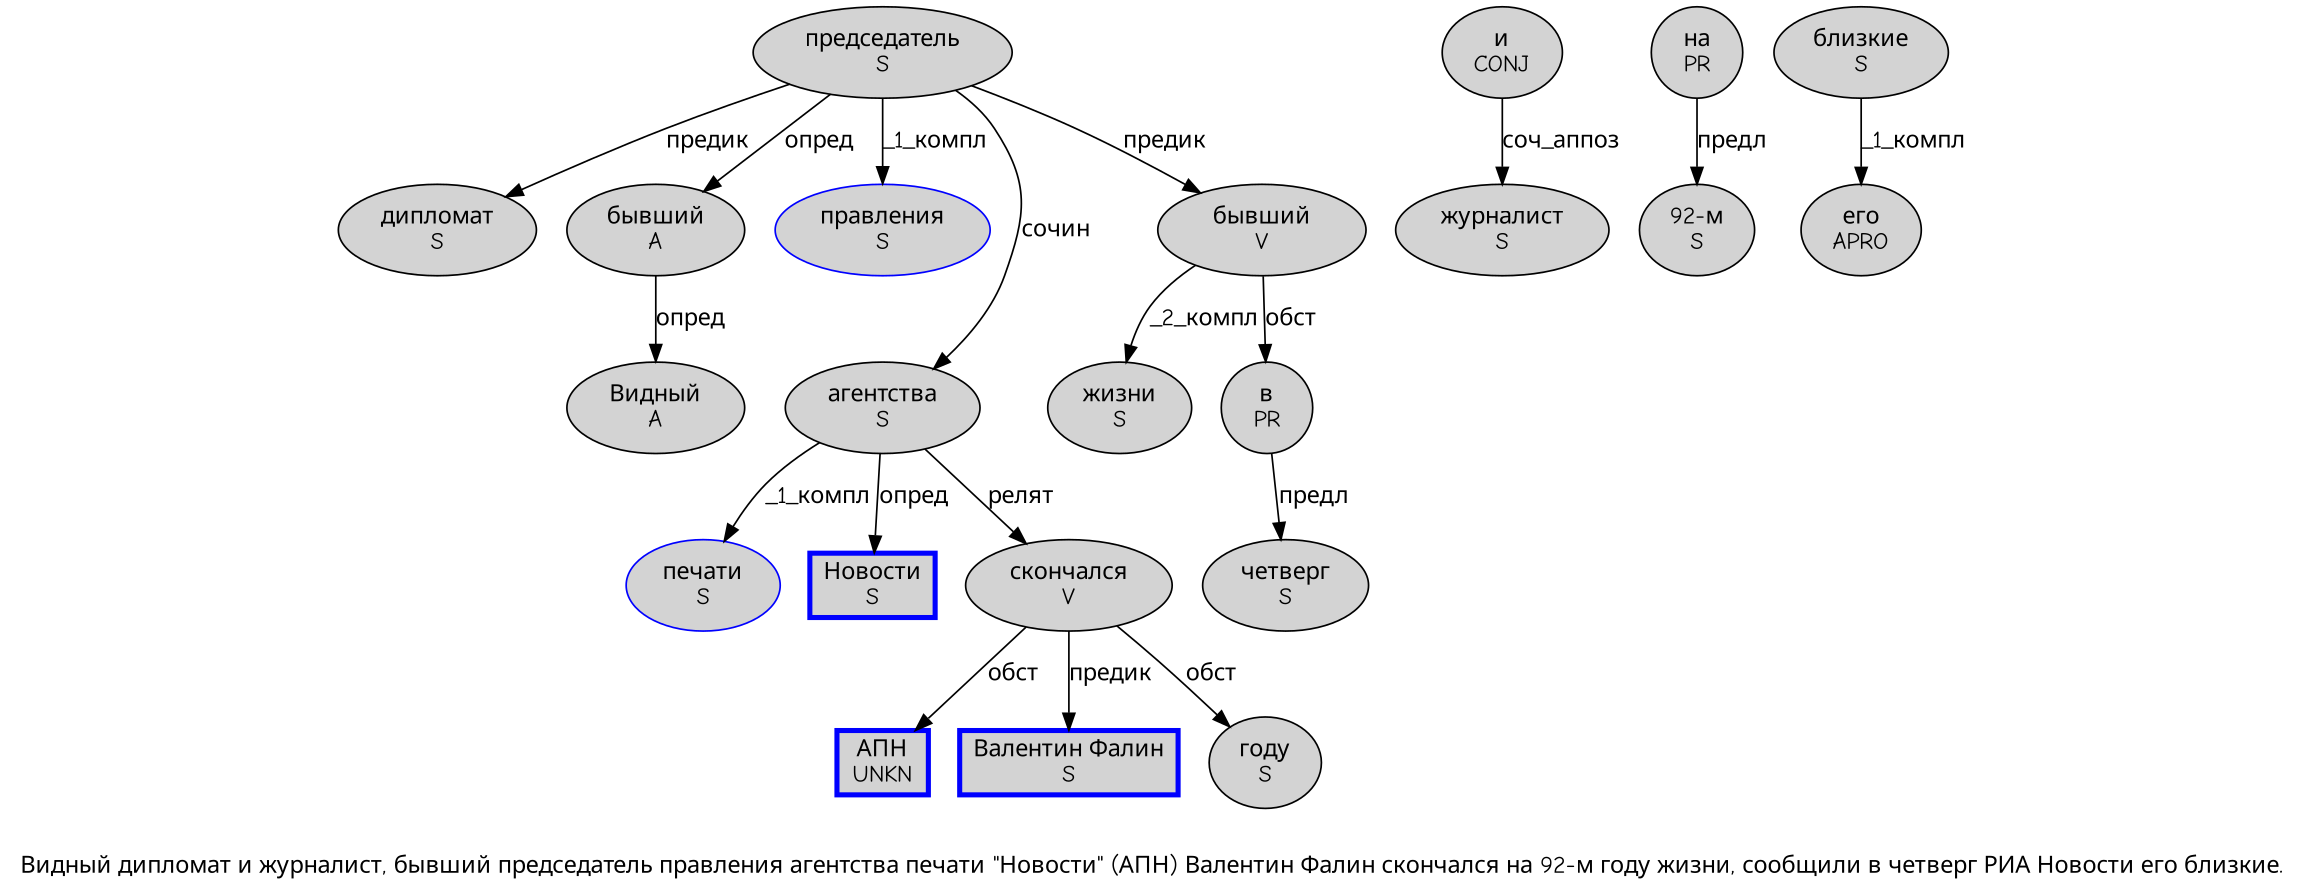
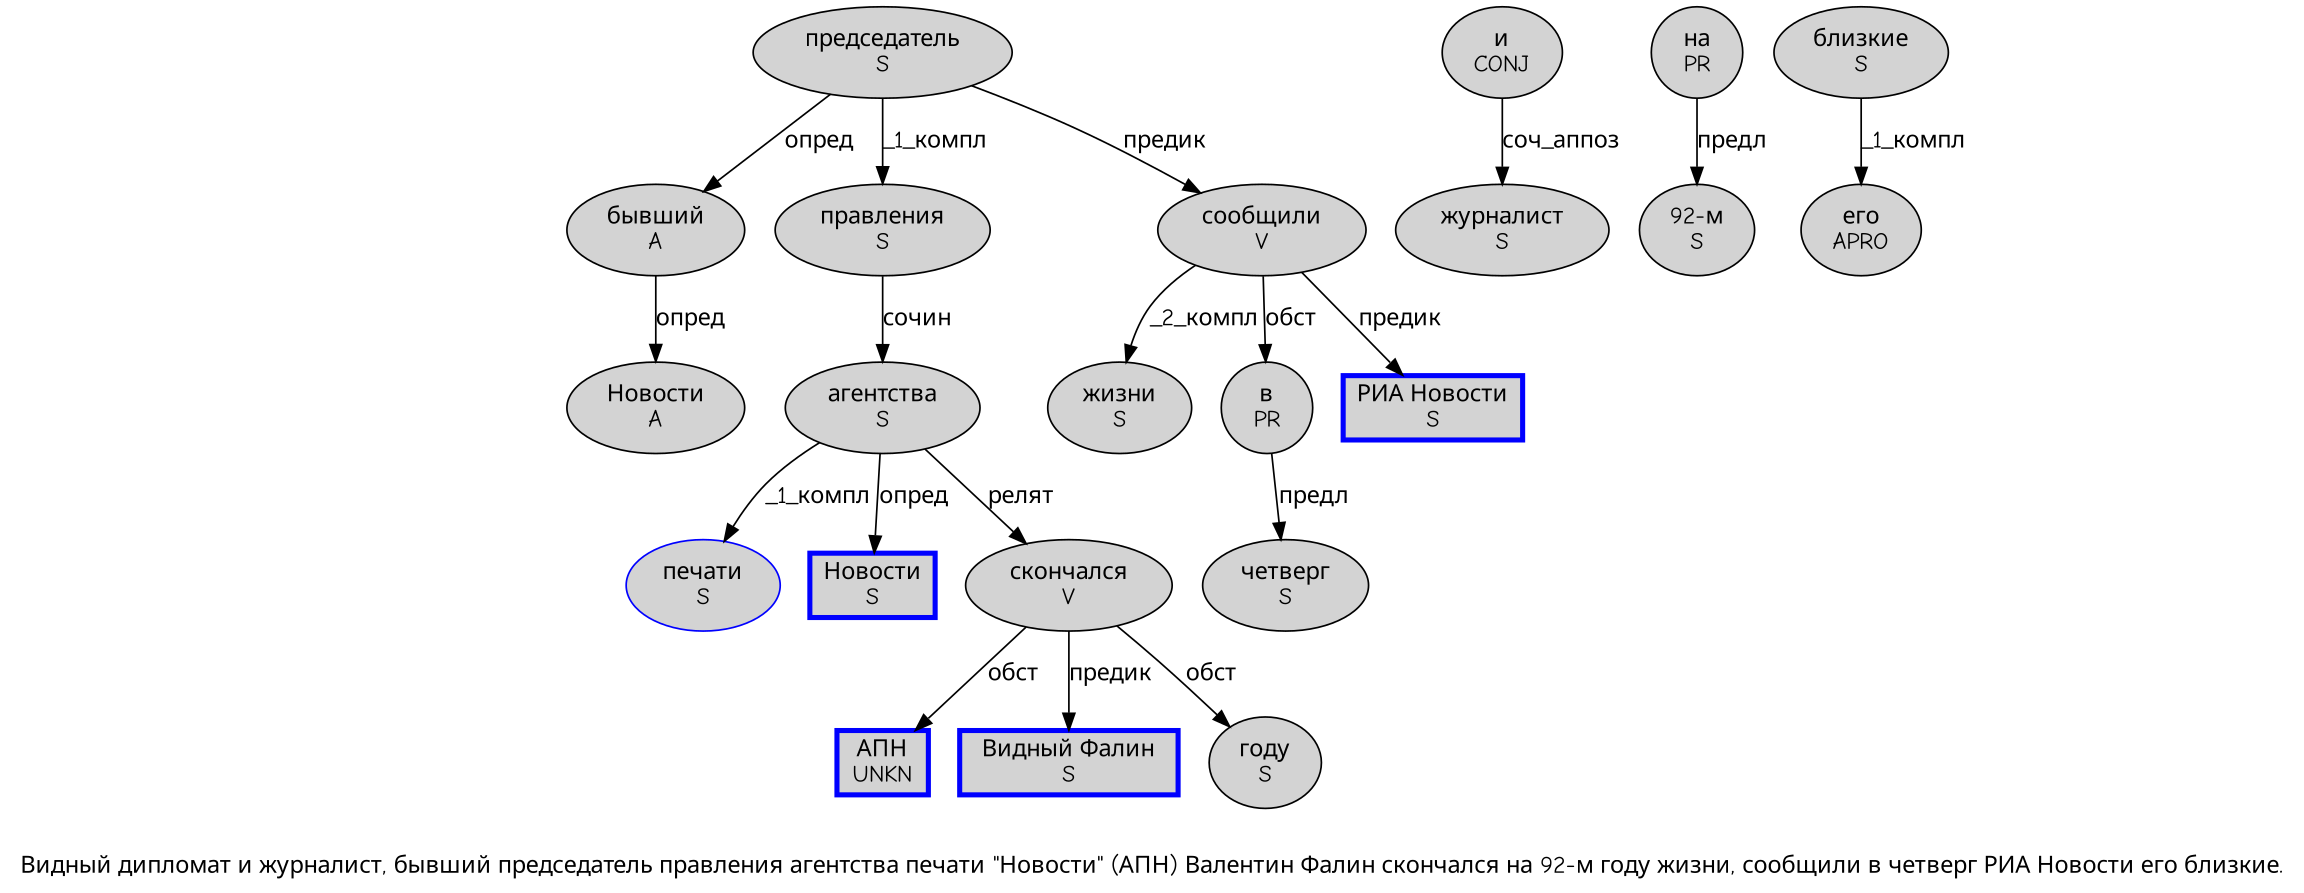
(1019, 223) -> (883, 310)
(437, 230) -> none
(883, 230) -> (883, 230)
(1262, 230) -> (1262, 230)
(656, 408) -> (656, 408)
none -> (1433, 408)
(1069, 763) -> (1069, 763)
